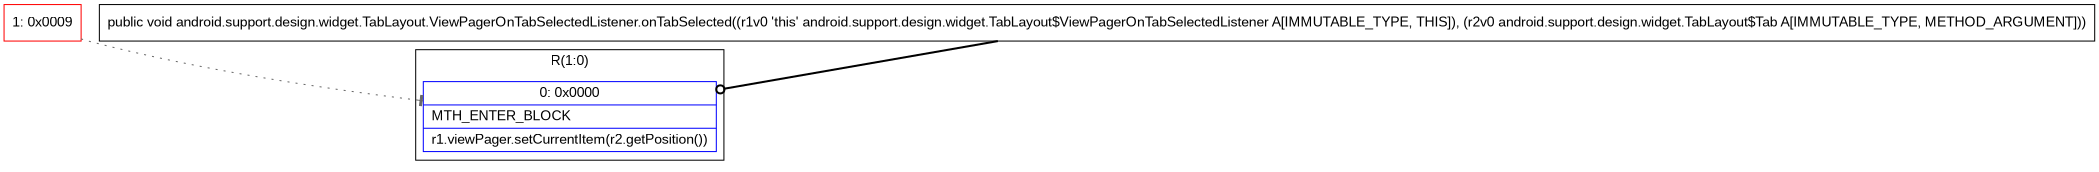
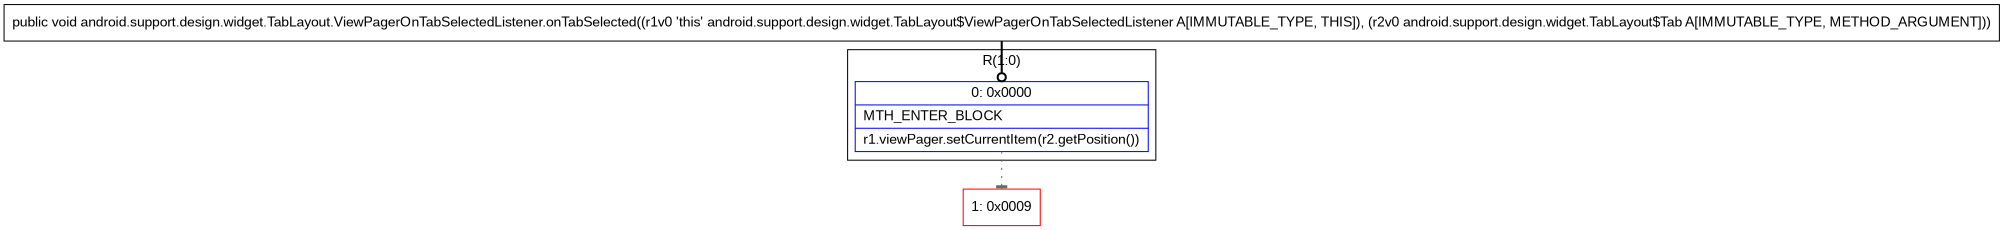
(249, 75) -> (1002, 168)
